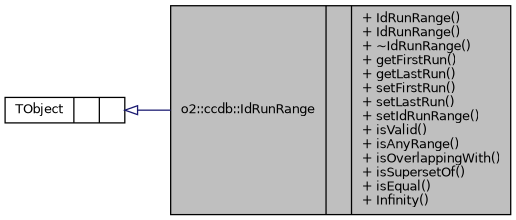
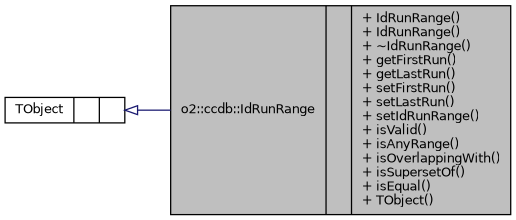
(395, 201) -> (398, 201)
